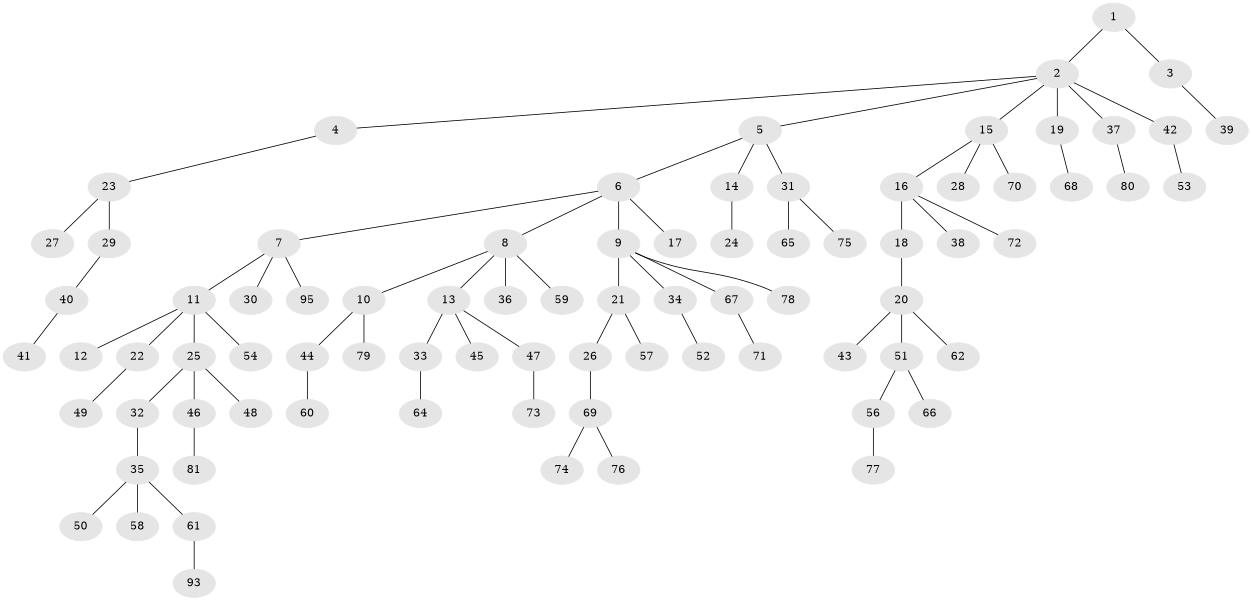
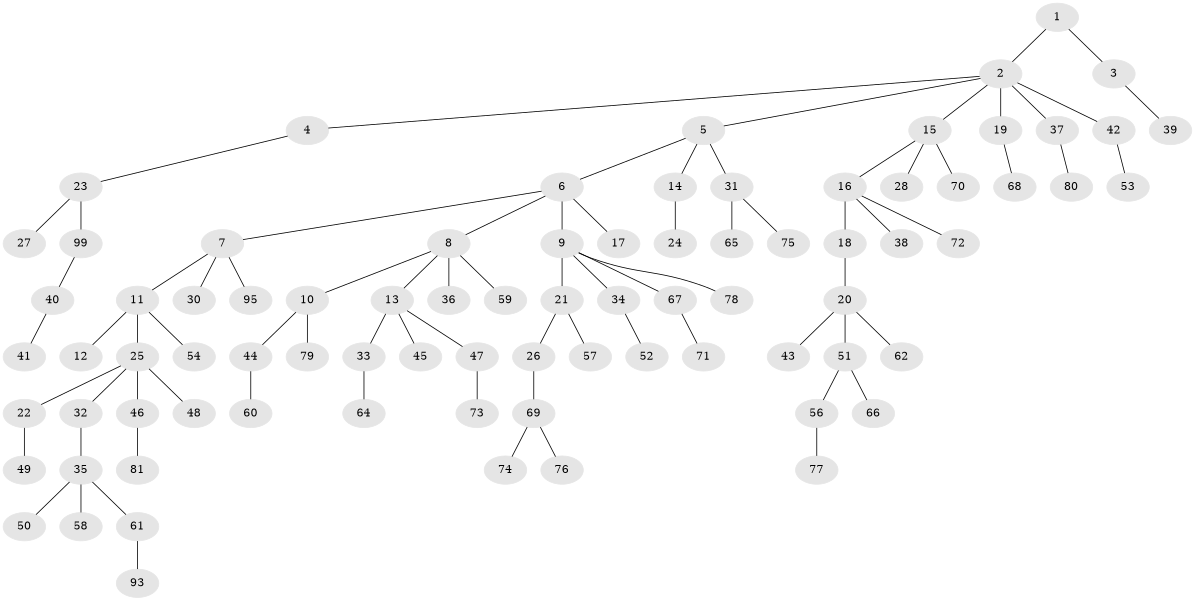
(109, 244) -> (81, 244)
(166, 329) -> (81, 385)
